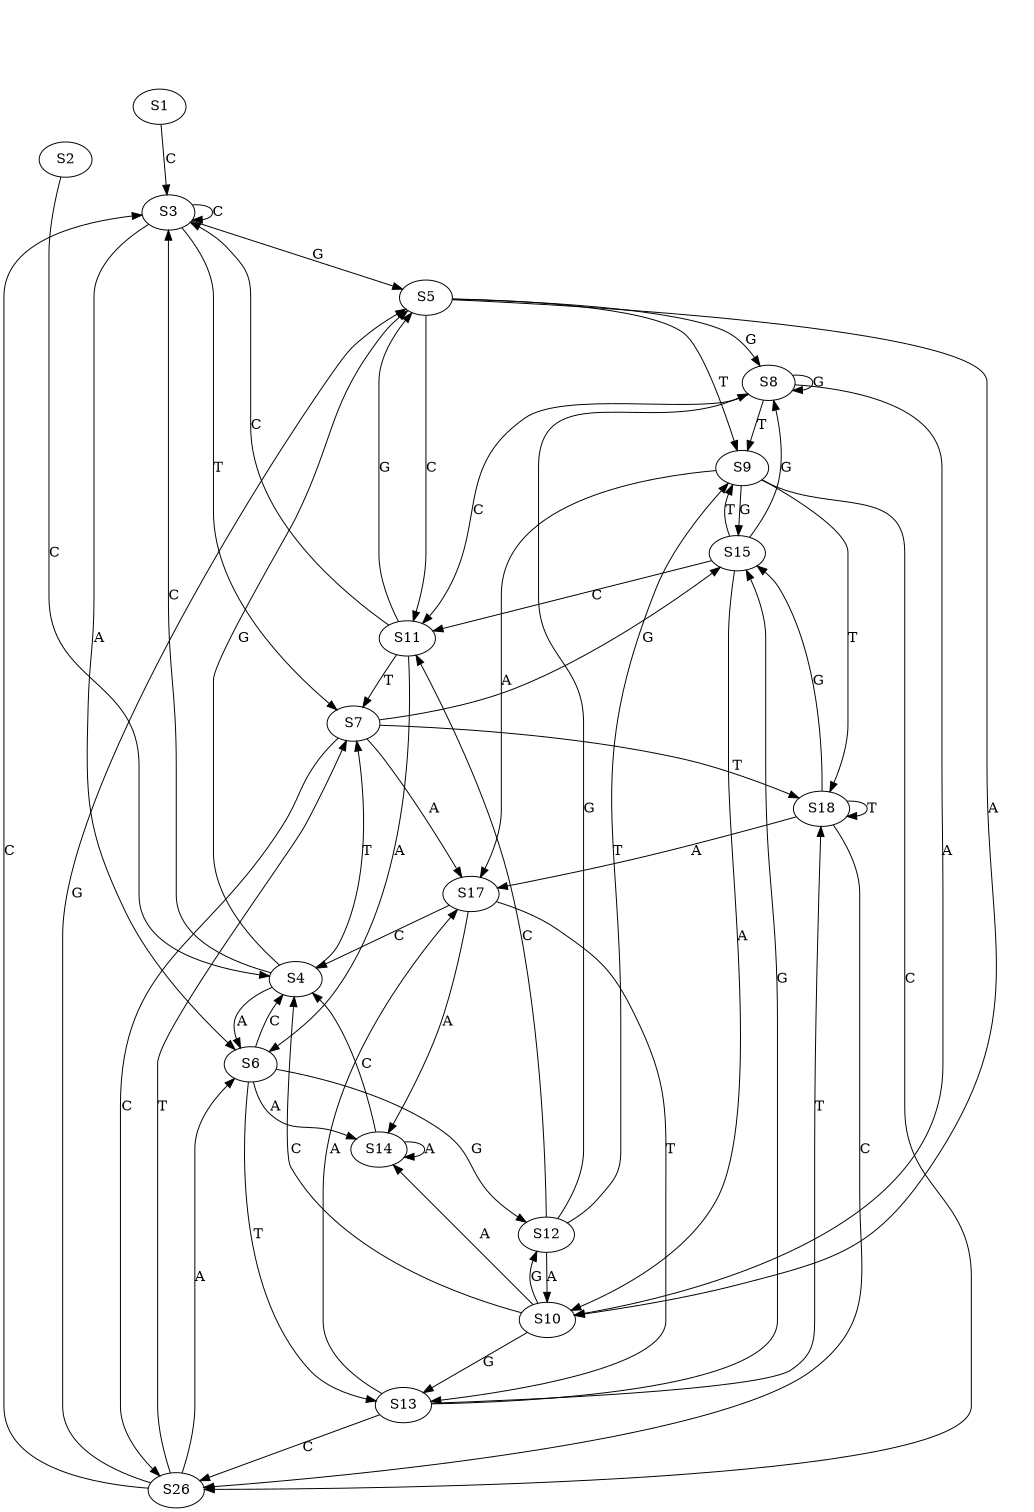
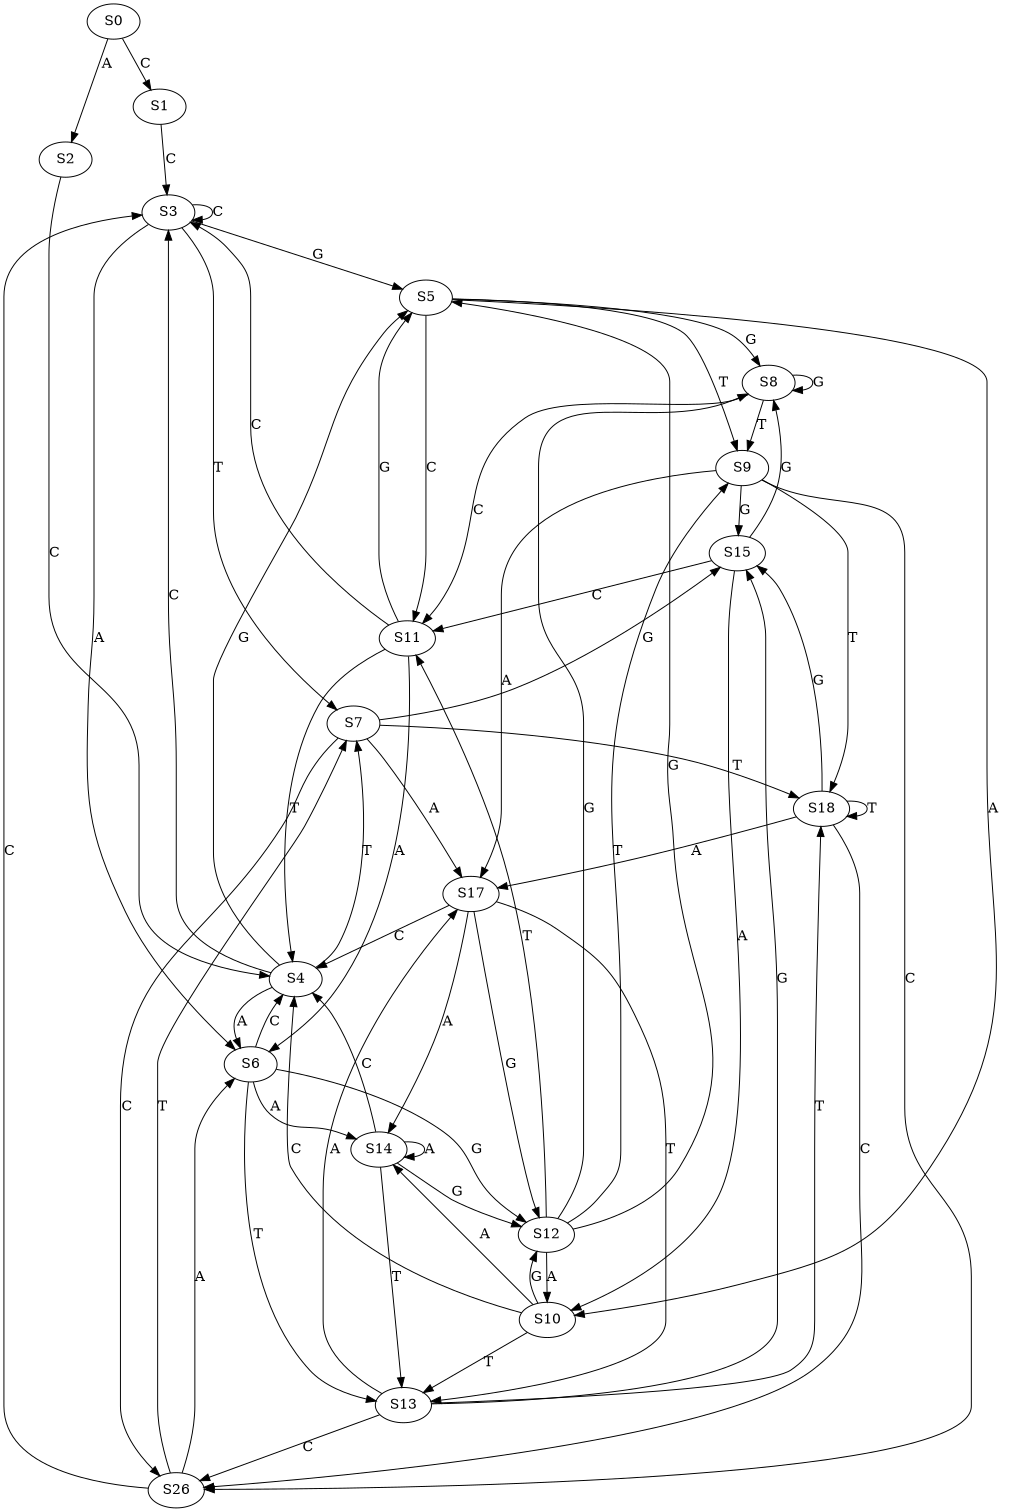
none -> (114, 22)
(725, 515) -> none
(382, 677) -> (292, 782)
(71, 875) -> (670, 728)
(943, 909) -> none
(527, 937) -> (527, 937)
none -> (502, 1061)
none -> (451, 1200)
none -> (391, 1272)
(489, 1363) -> (489, 1363)
